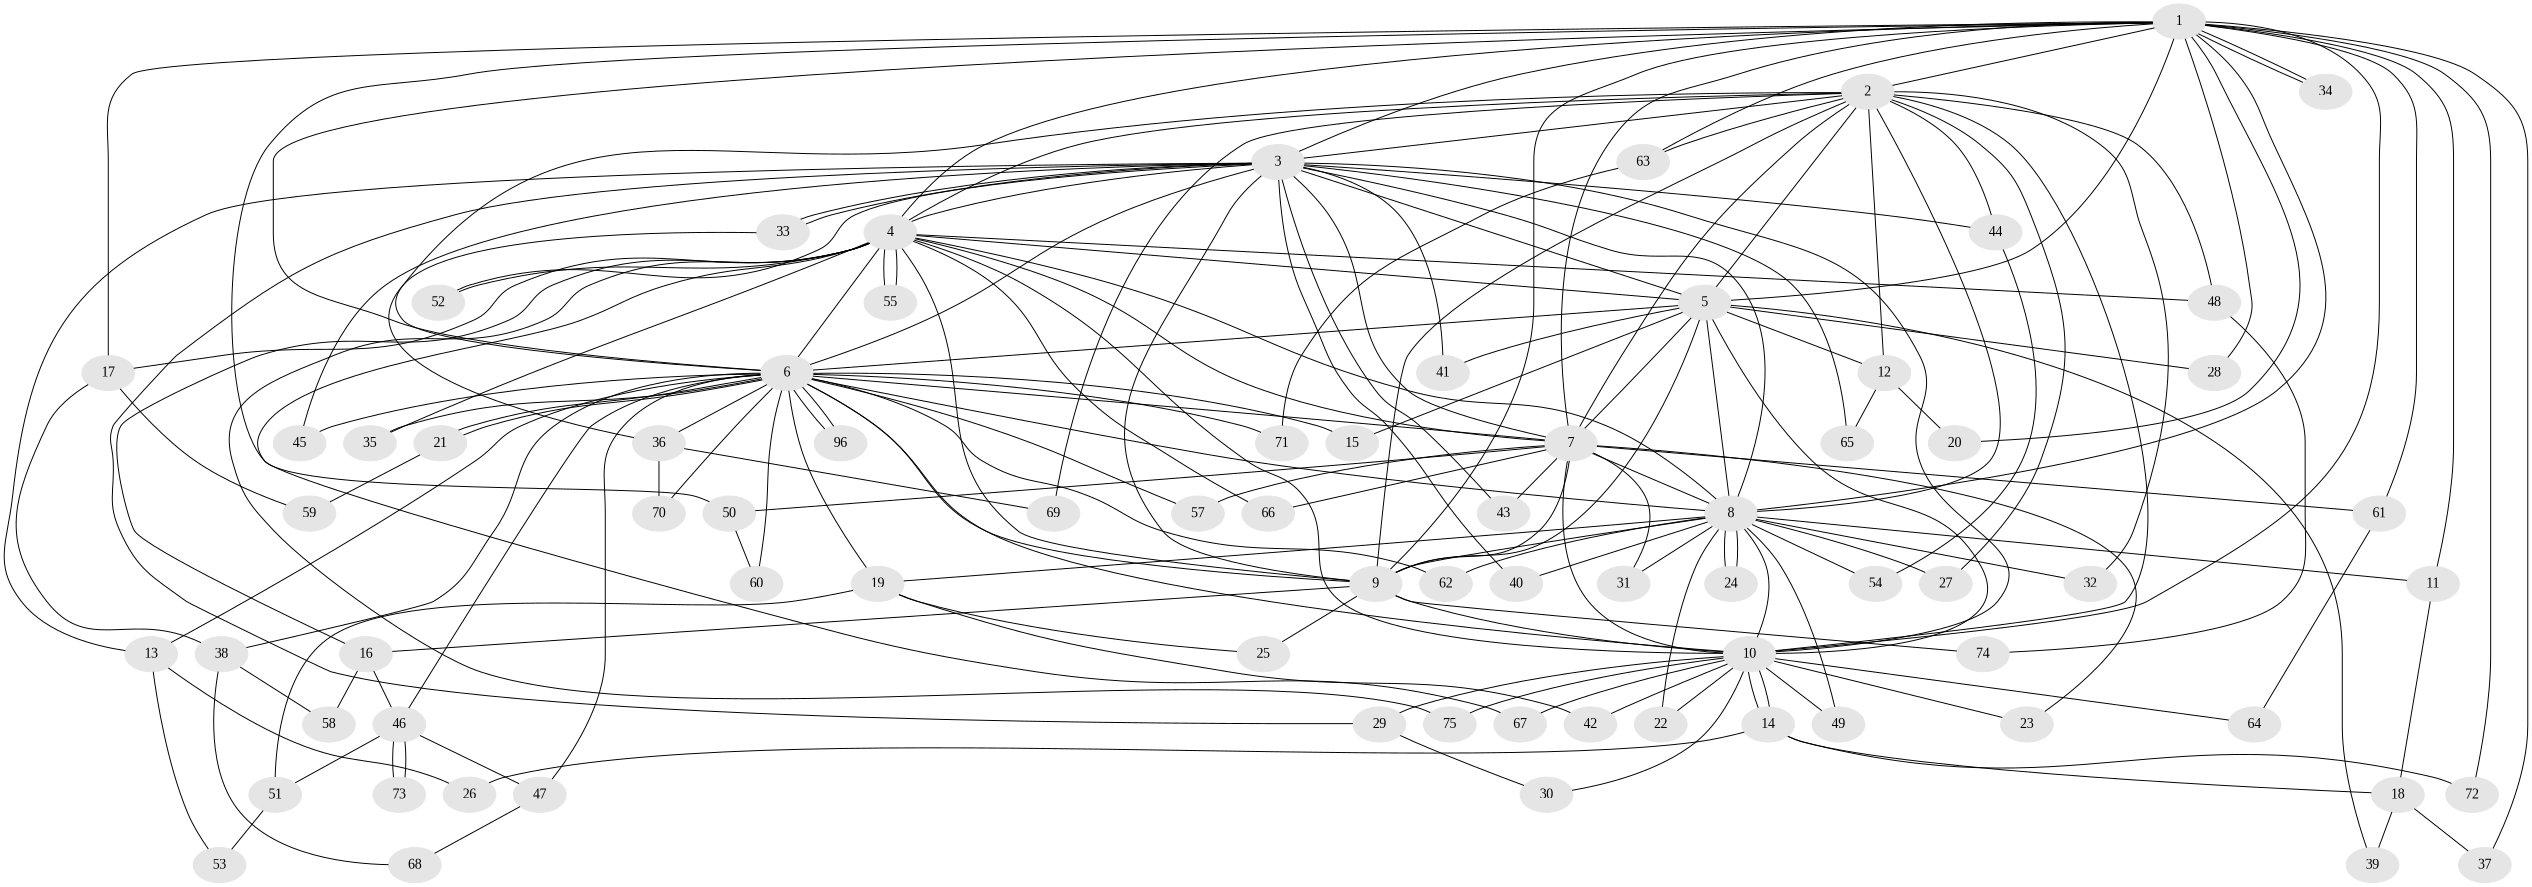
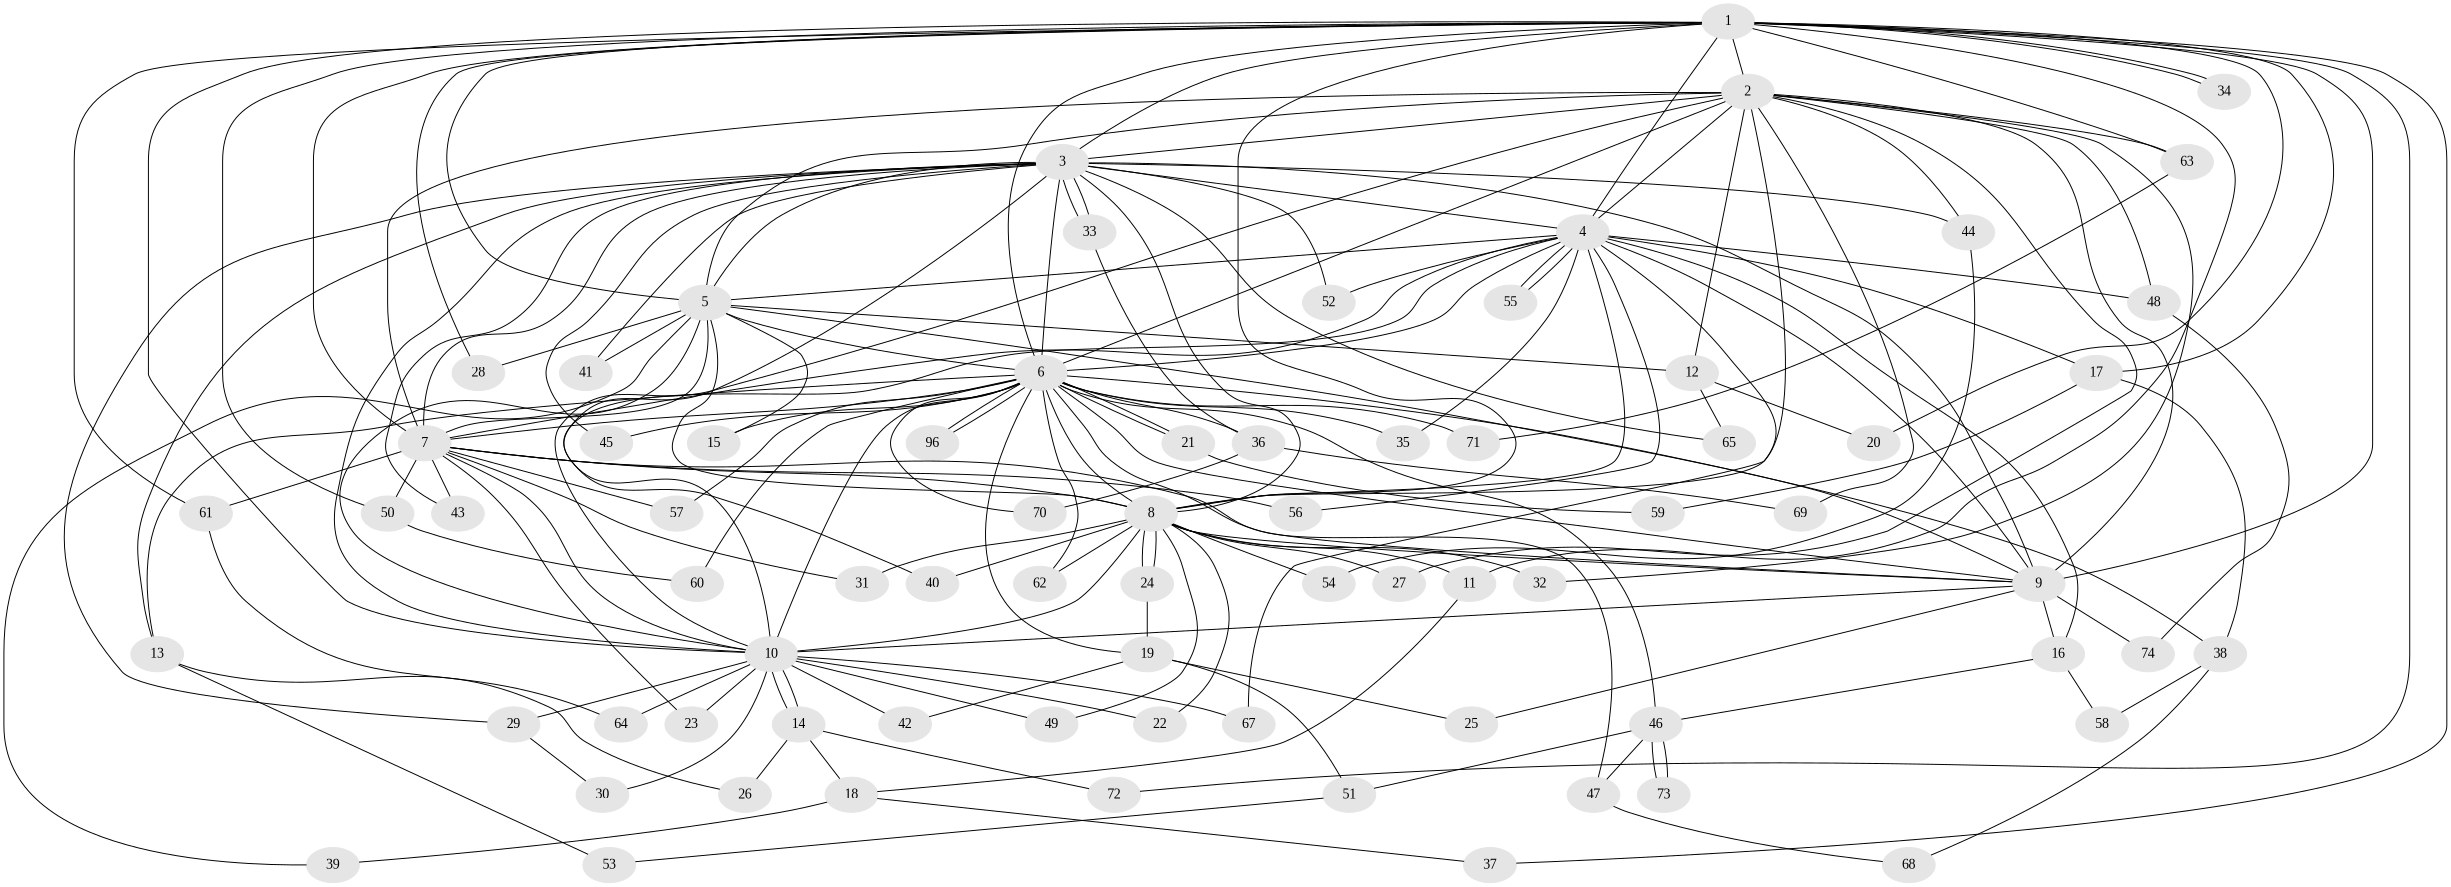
(1268, 514) -> (1296, 514)
(1365, 545) -> (1147, 619)
(1450, 724) -> none
